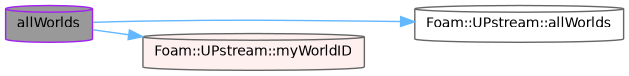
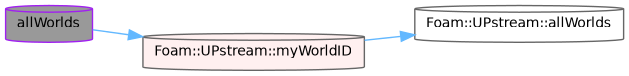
(247, 20) -> (383, 38)
